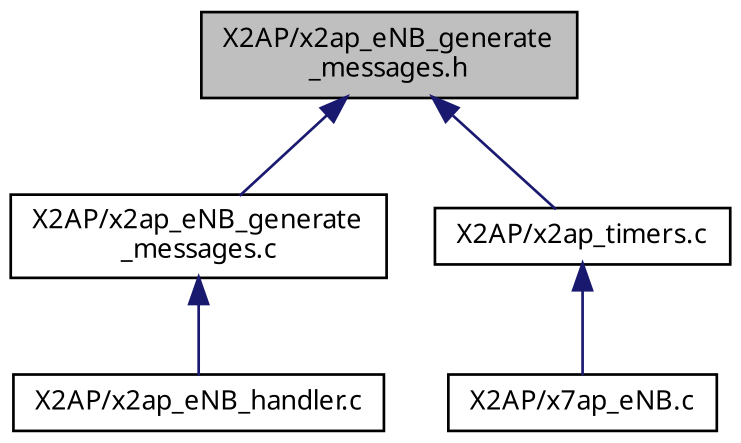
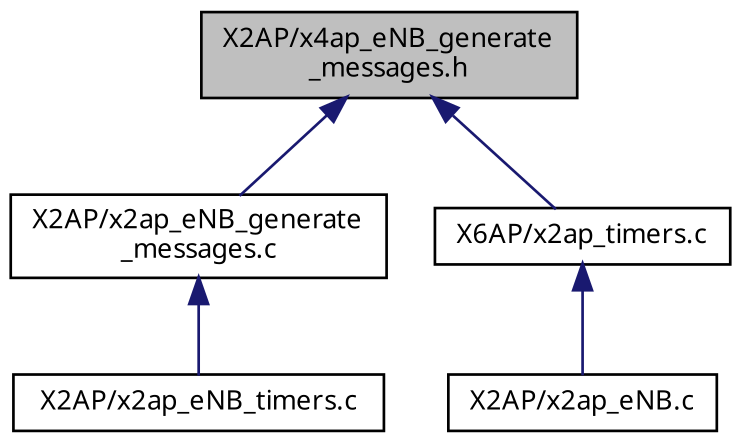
(389, 55) -> (389, 55)
(583, 236) -> (583, 236)
(199, 403) -> (199, 403)
(583, 403) -> (583, 403)
